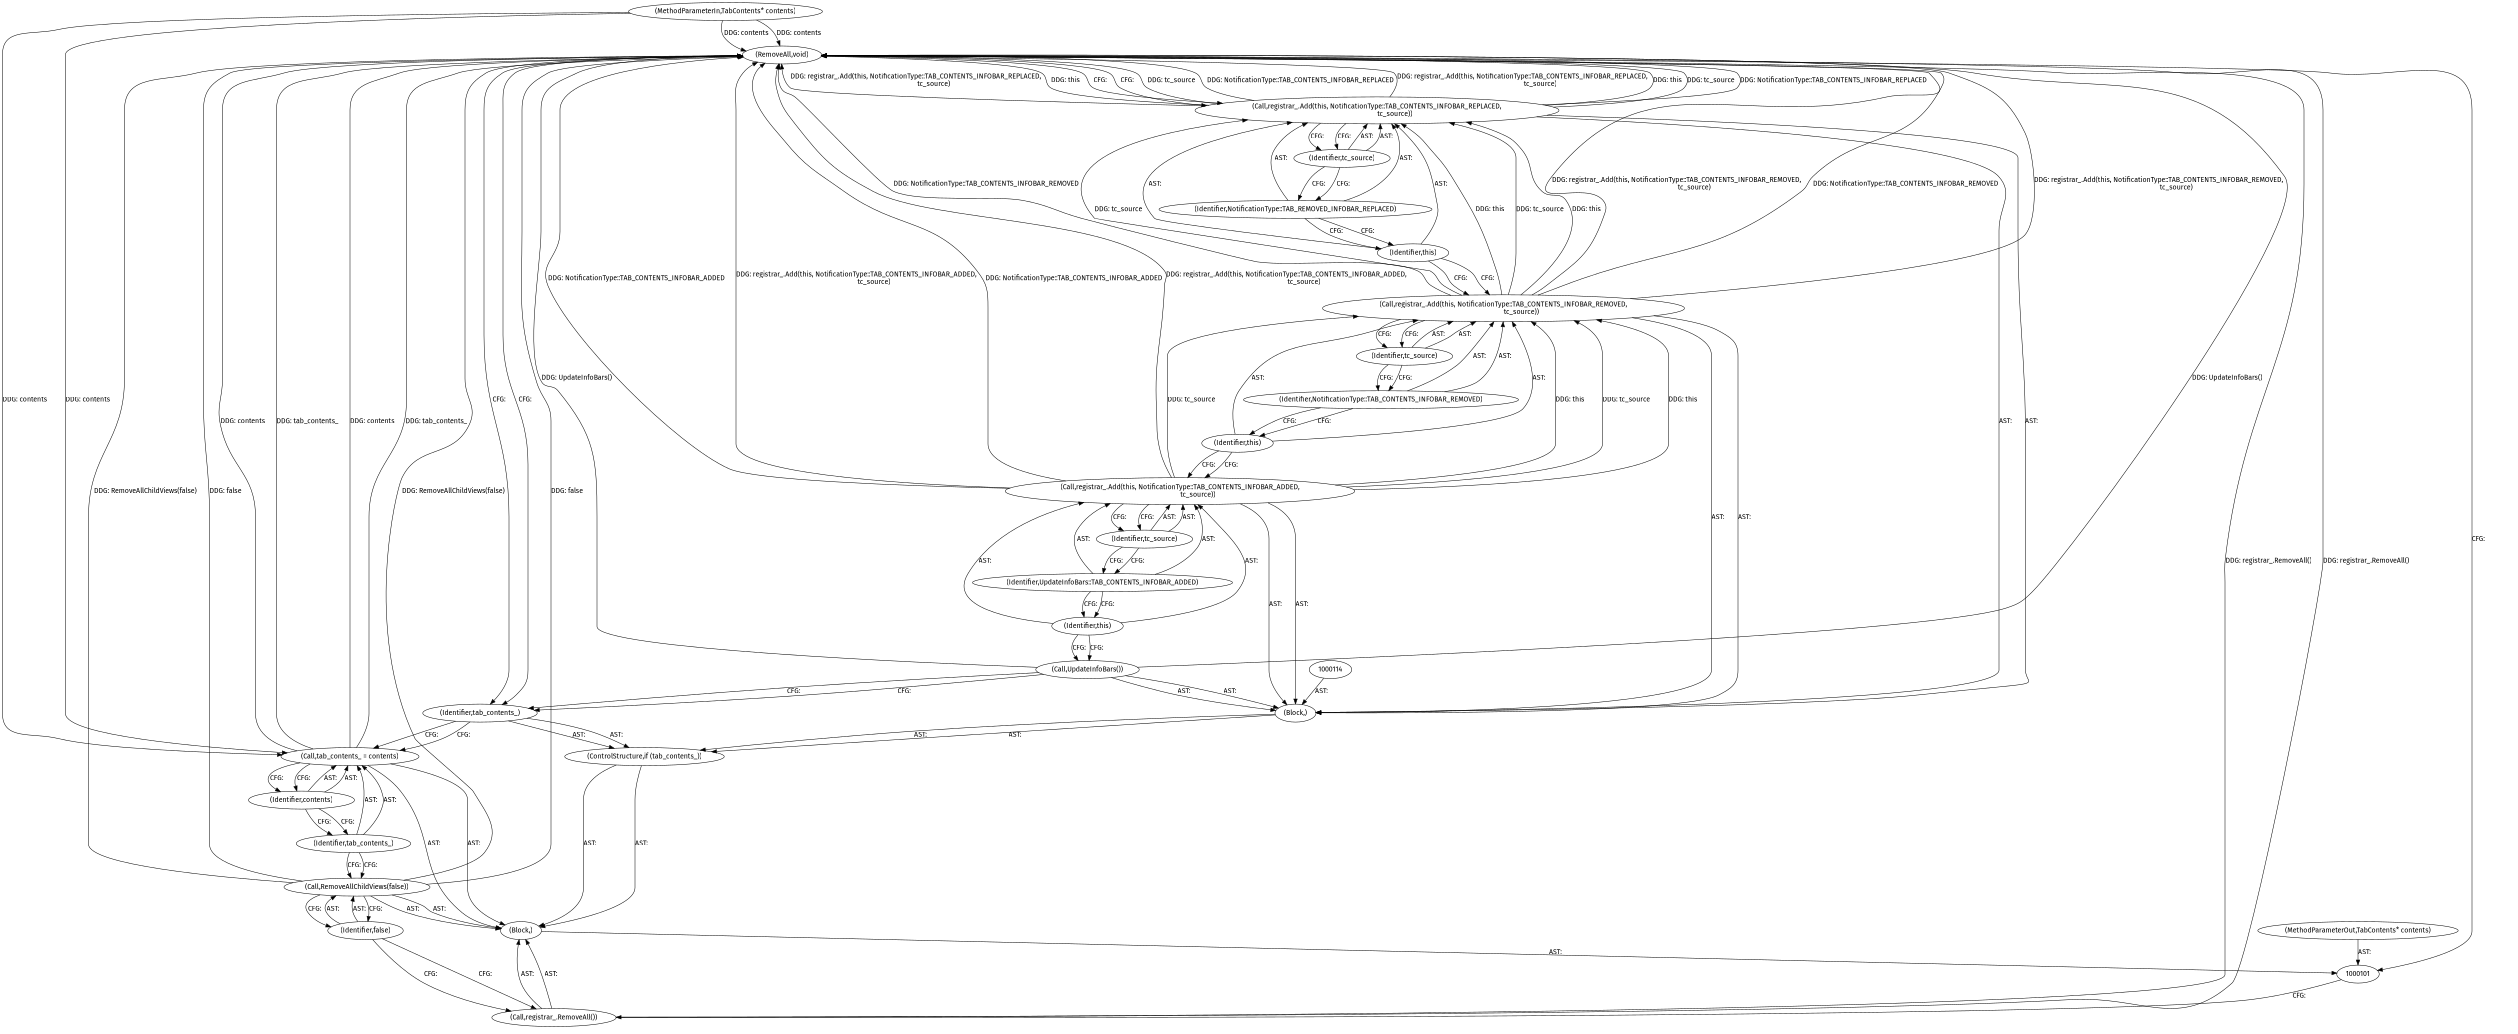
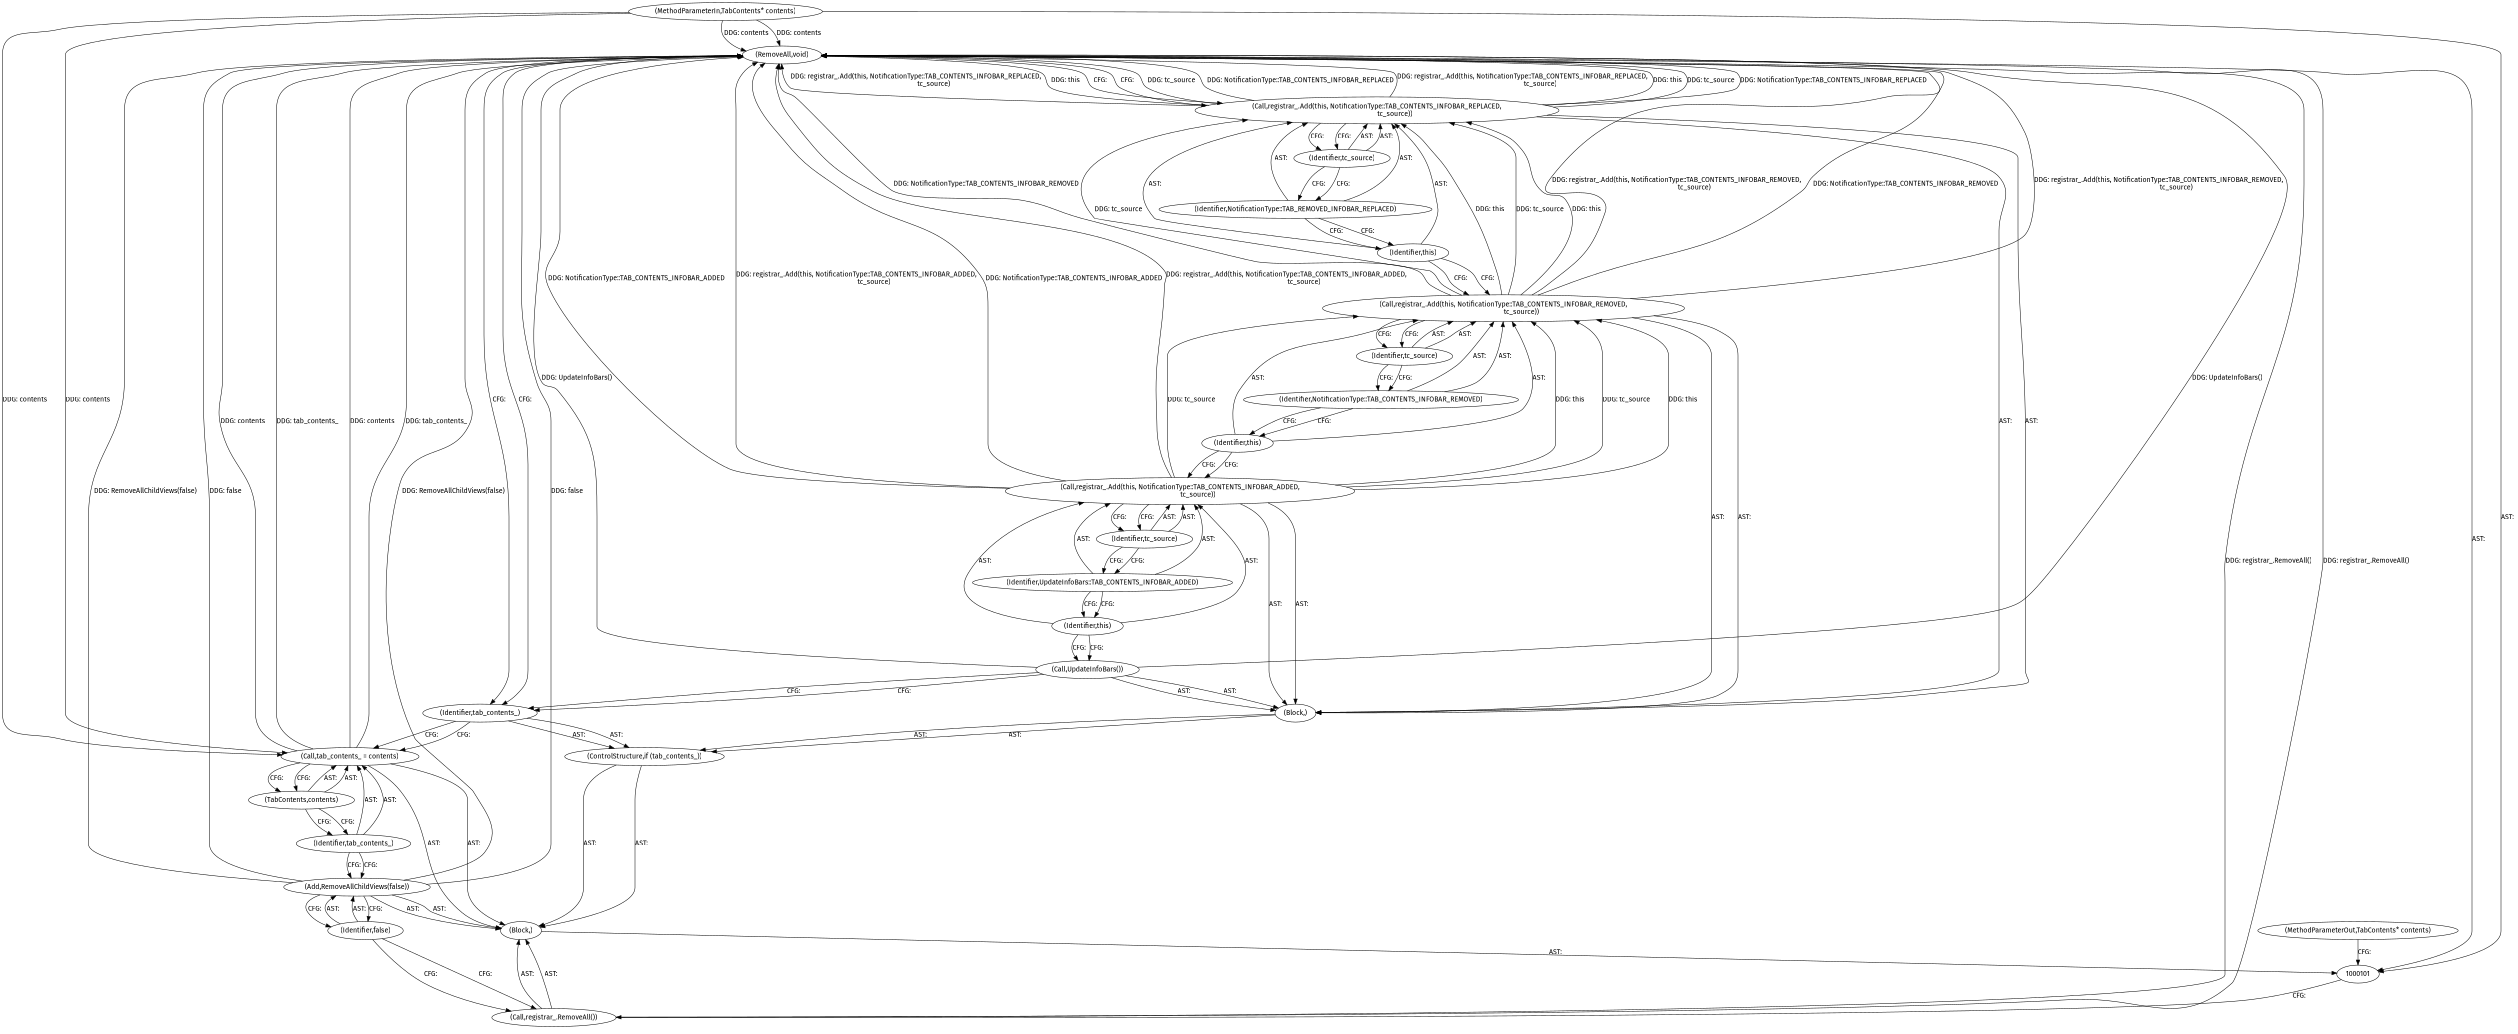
none -> (2166, 26)
(2480, 539) -> (2480, 539)
(1330, 670) -> none
(302, 800) -> (302, 800)
(357, 887) -> (357, 887)
(2366, 952) -> (2366, 952)
